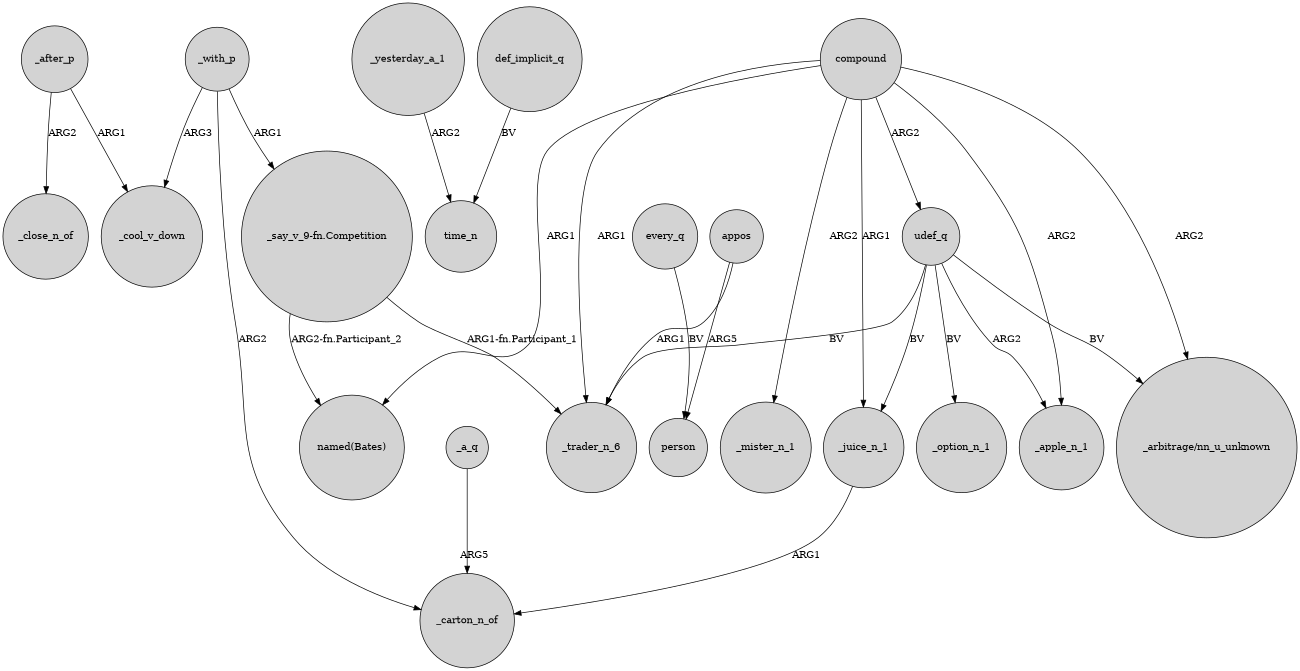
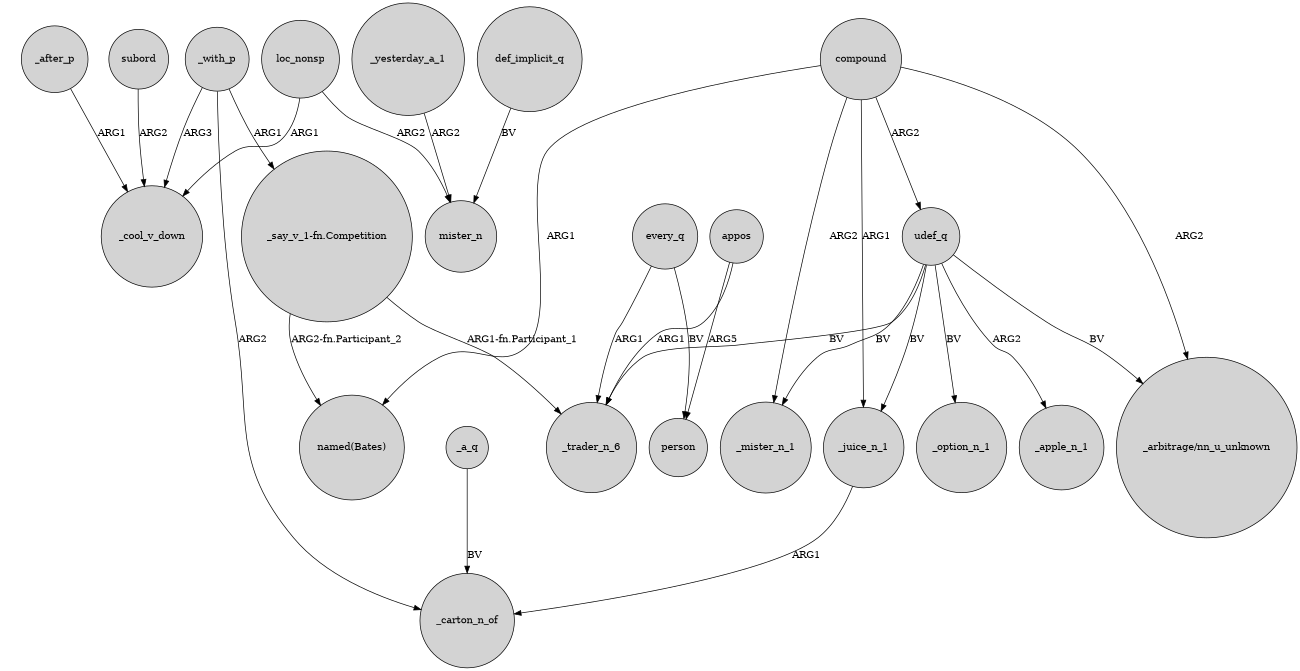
none -> (139, 59)
none -> (301, 59)
(598, 151) -> (618, 328)
(1013, 221) -> none
(46, 236) -> none
(327, 236) -> (327, 236)
(461, 236) -> (461, 236)
none -> (858, 342)
(474, 556) -> (474, 556)
